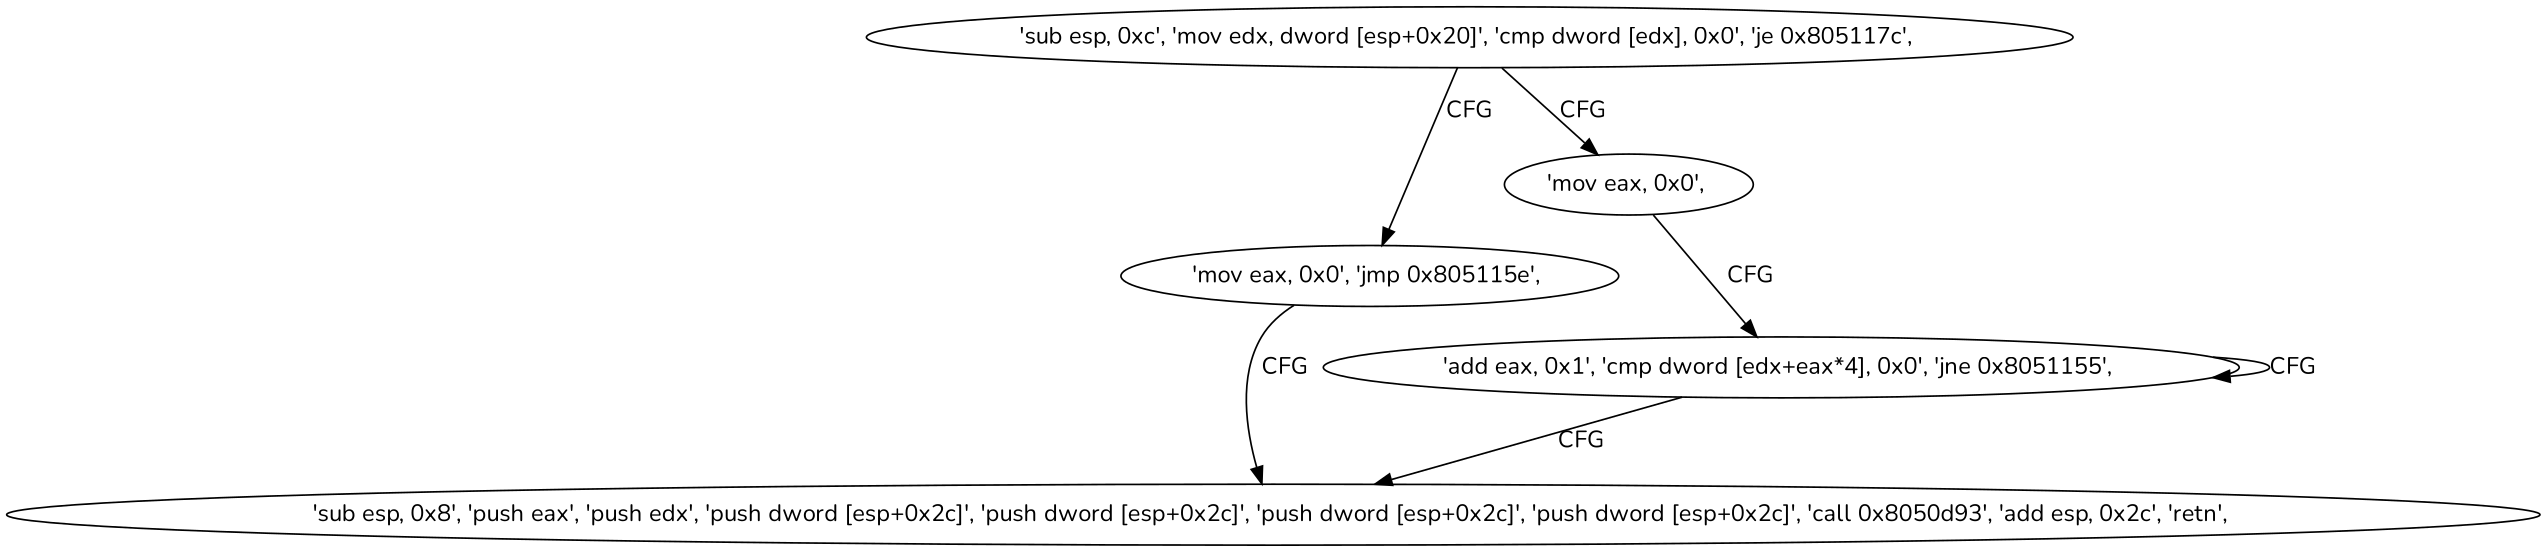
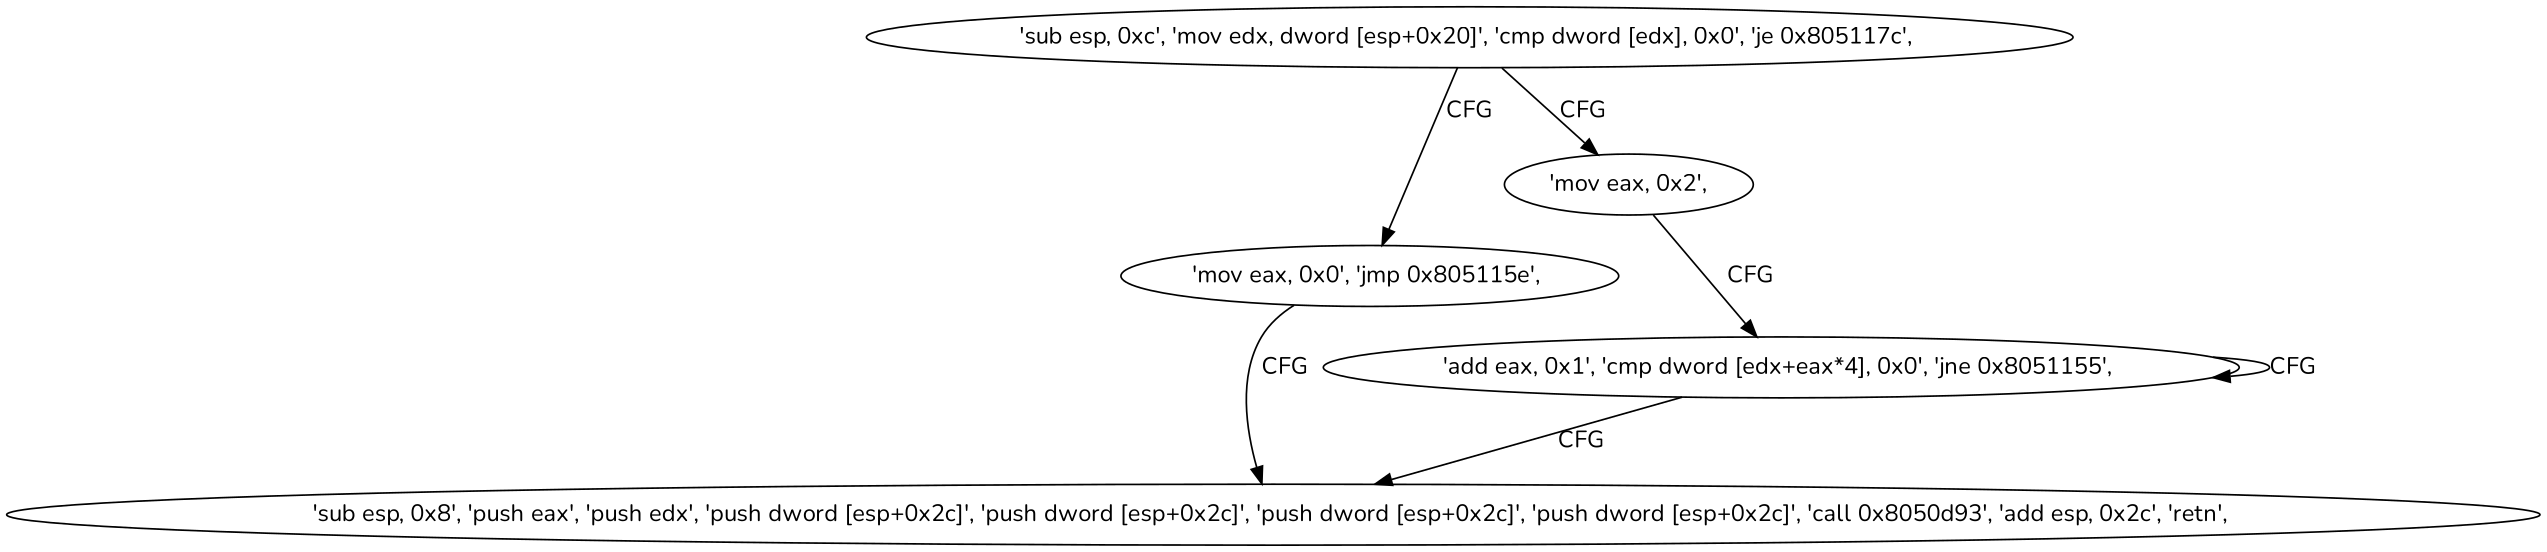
(1629, 185) -> (1629, 185)
